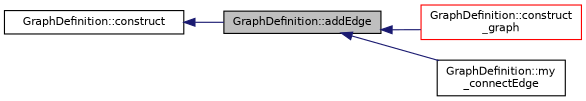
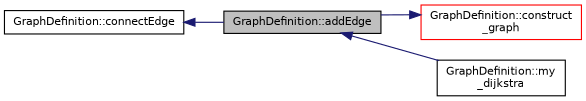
(94, 22) -> (94, 22)
(406, 30) -> (395, 15)
(501, 78) -> (501, 78)
